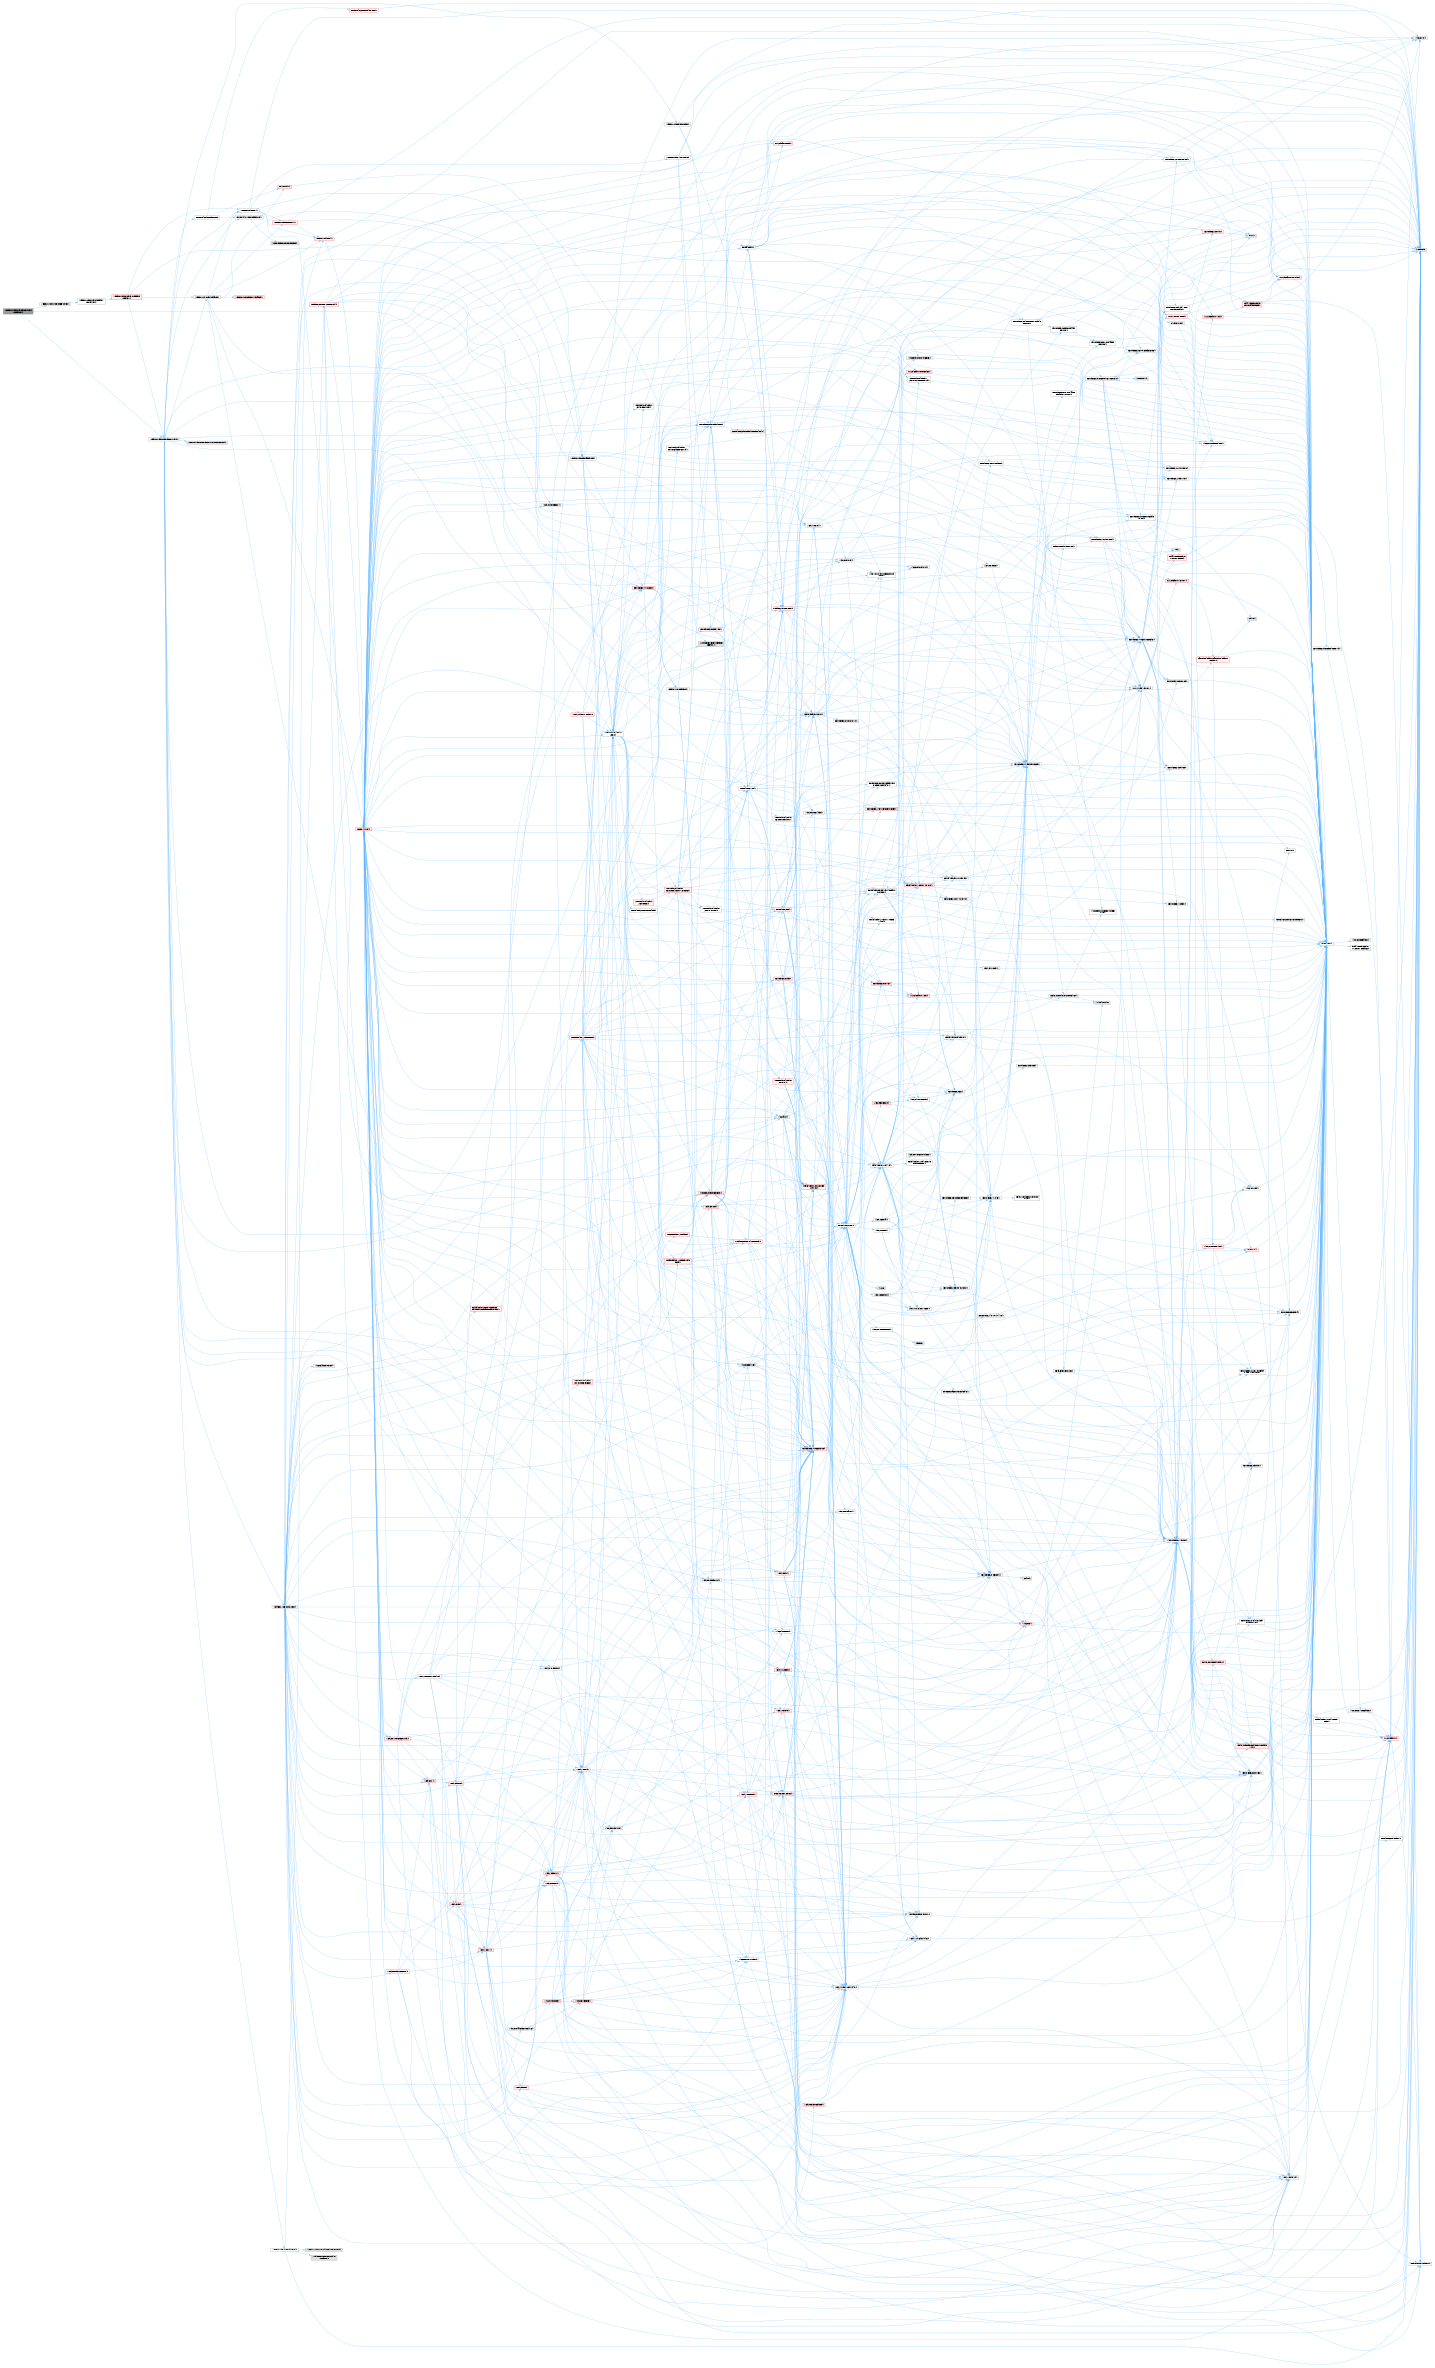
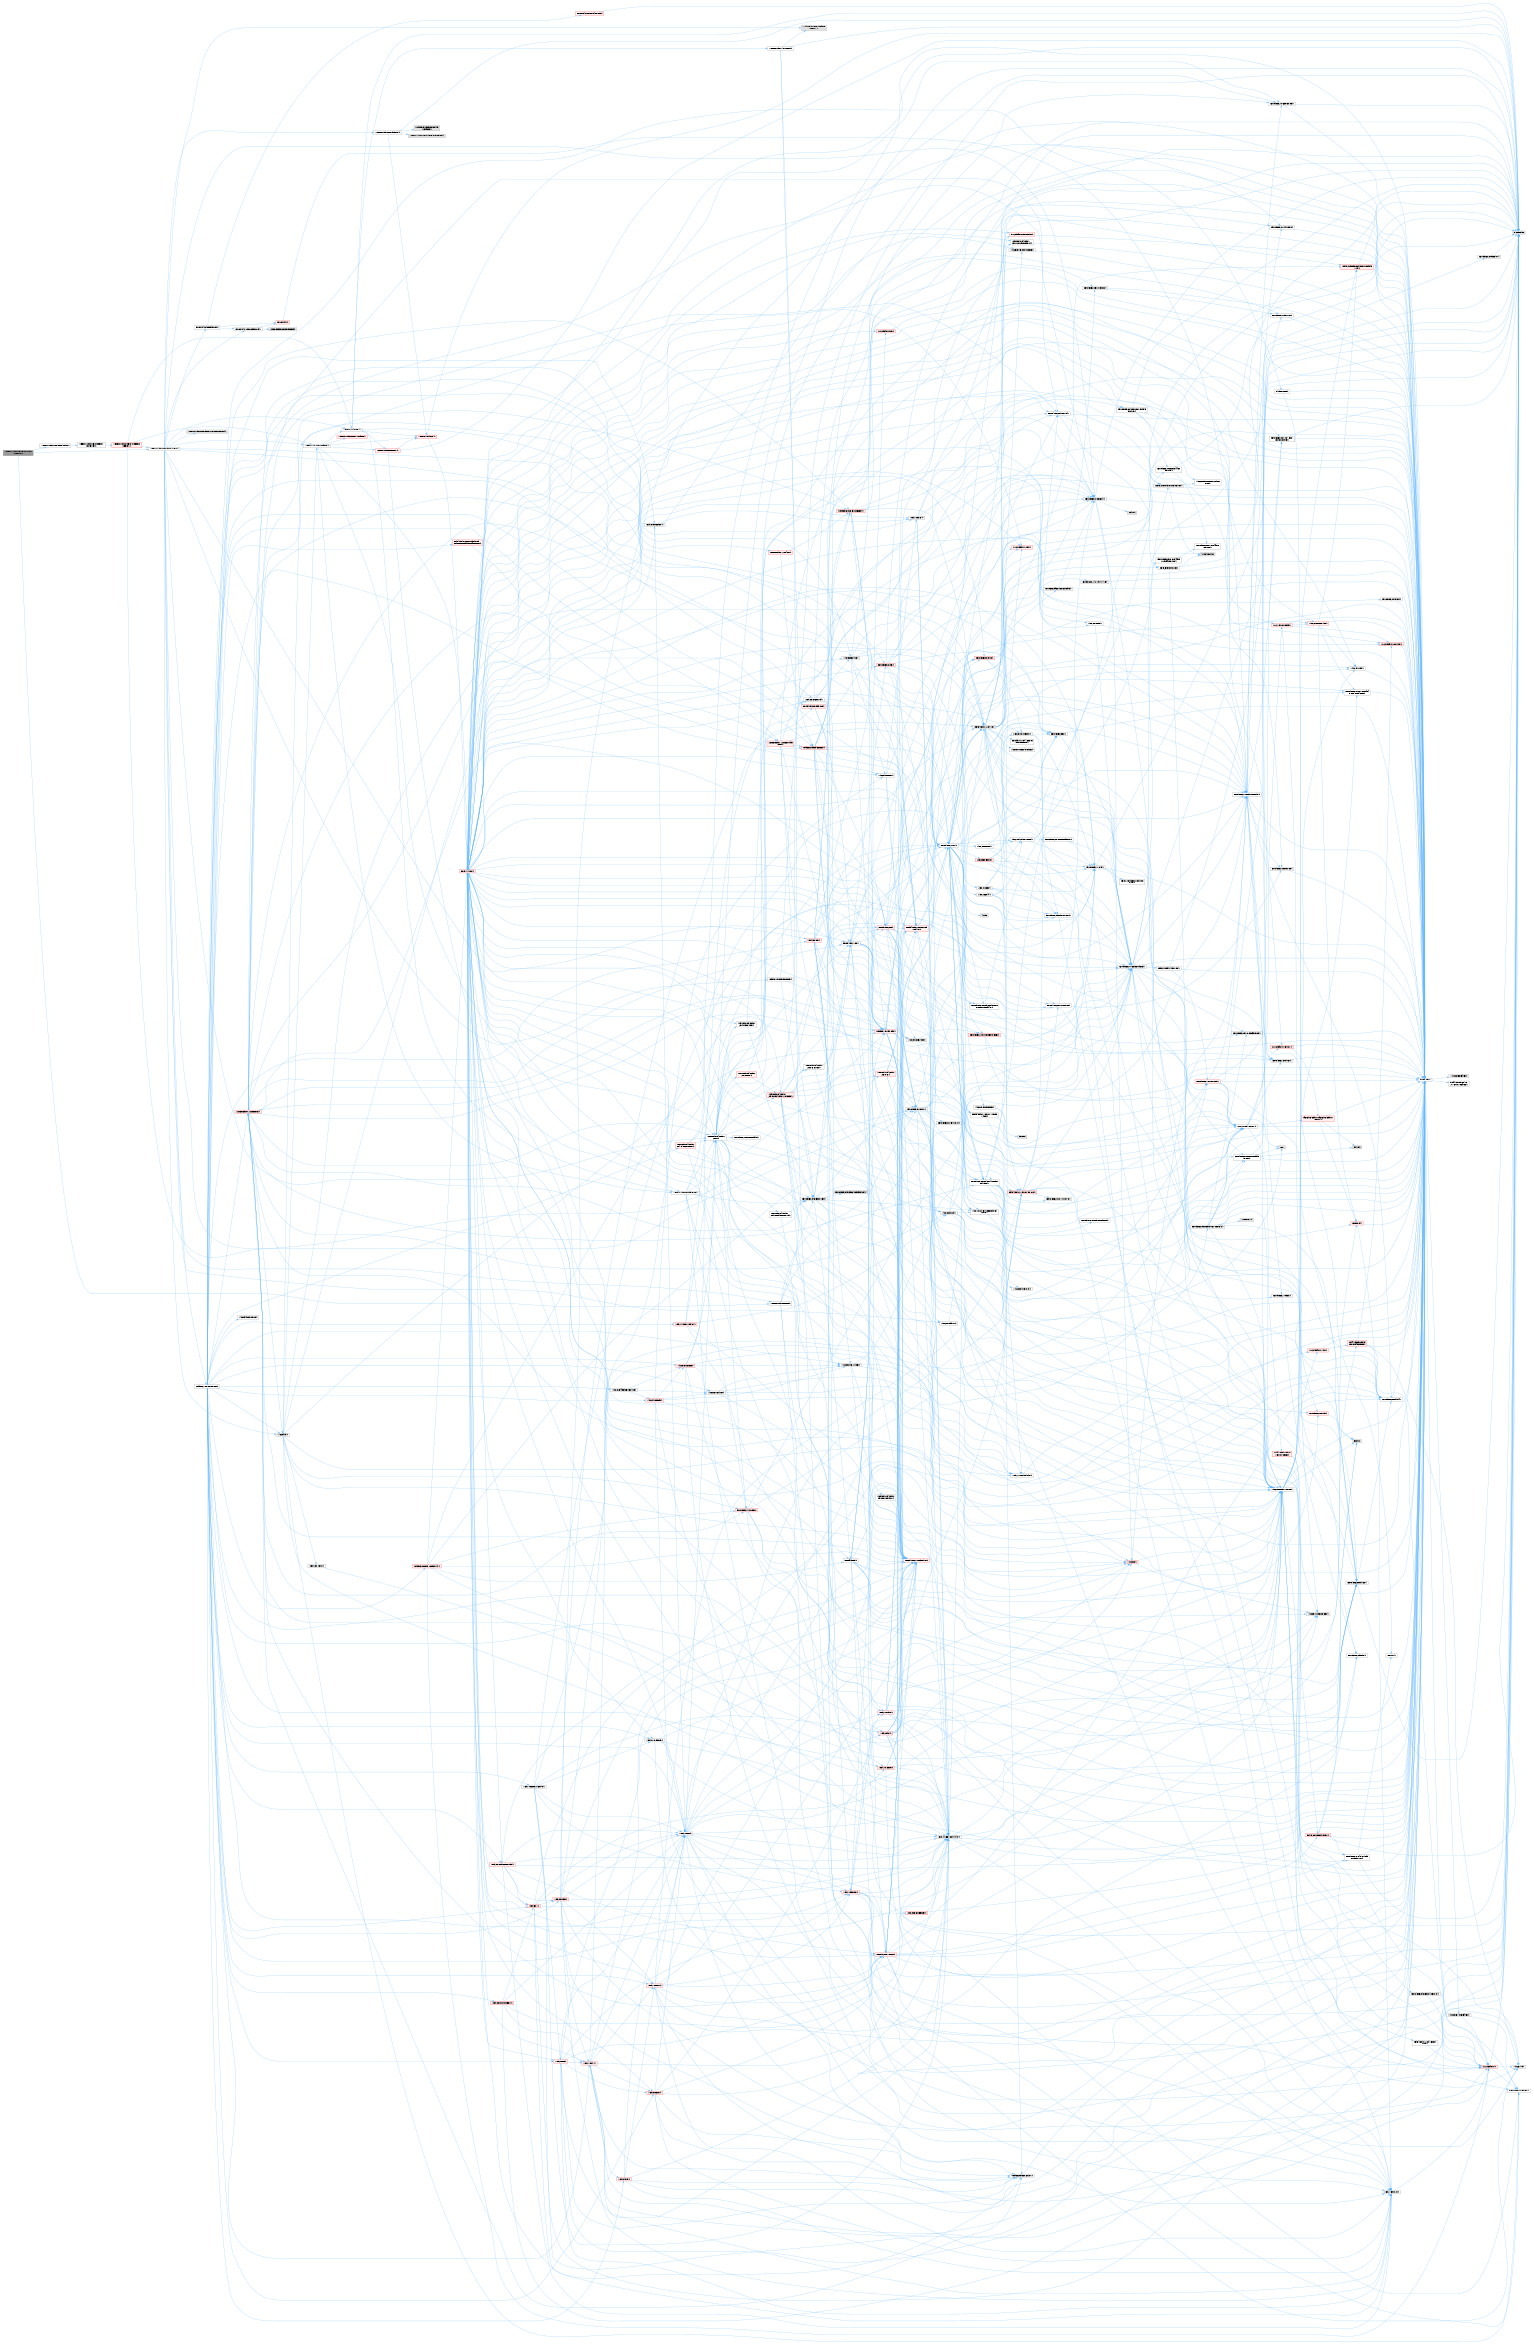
(1064, 394) -> (1169, 560)
(323, 927) -> (300, 941)
(919, 1163) -> (1022, 742)
